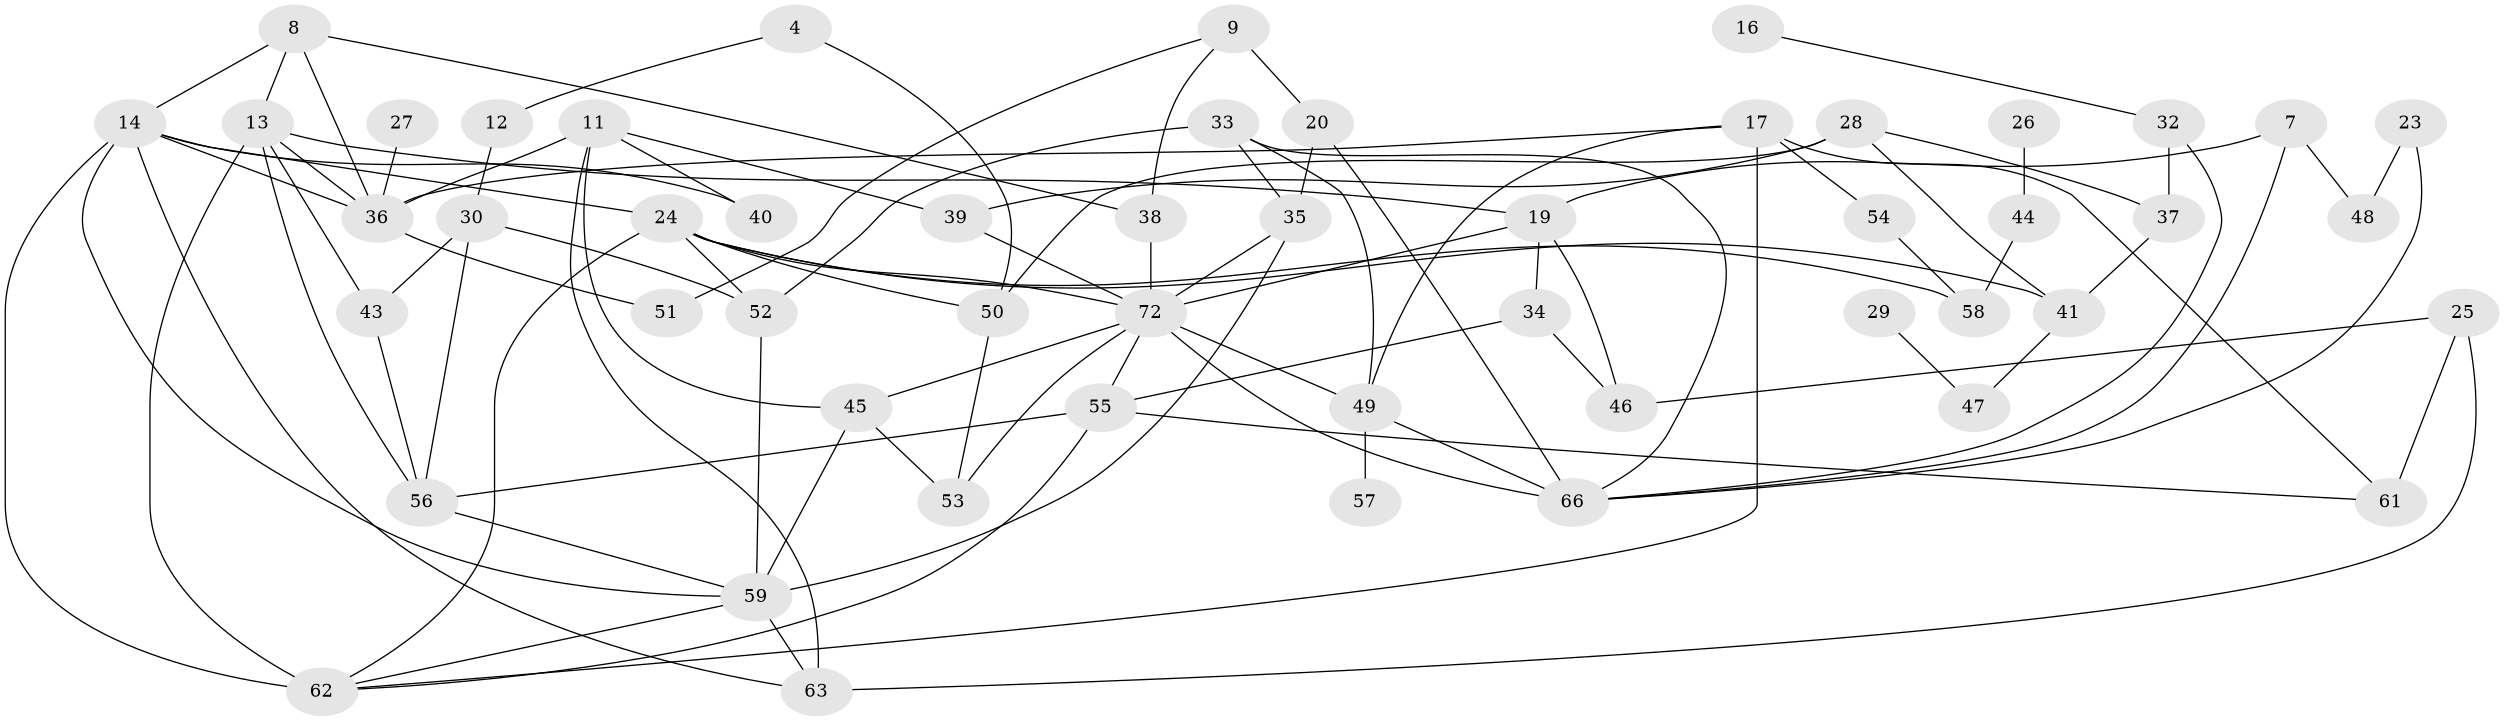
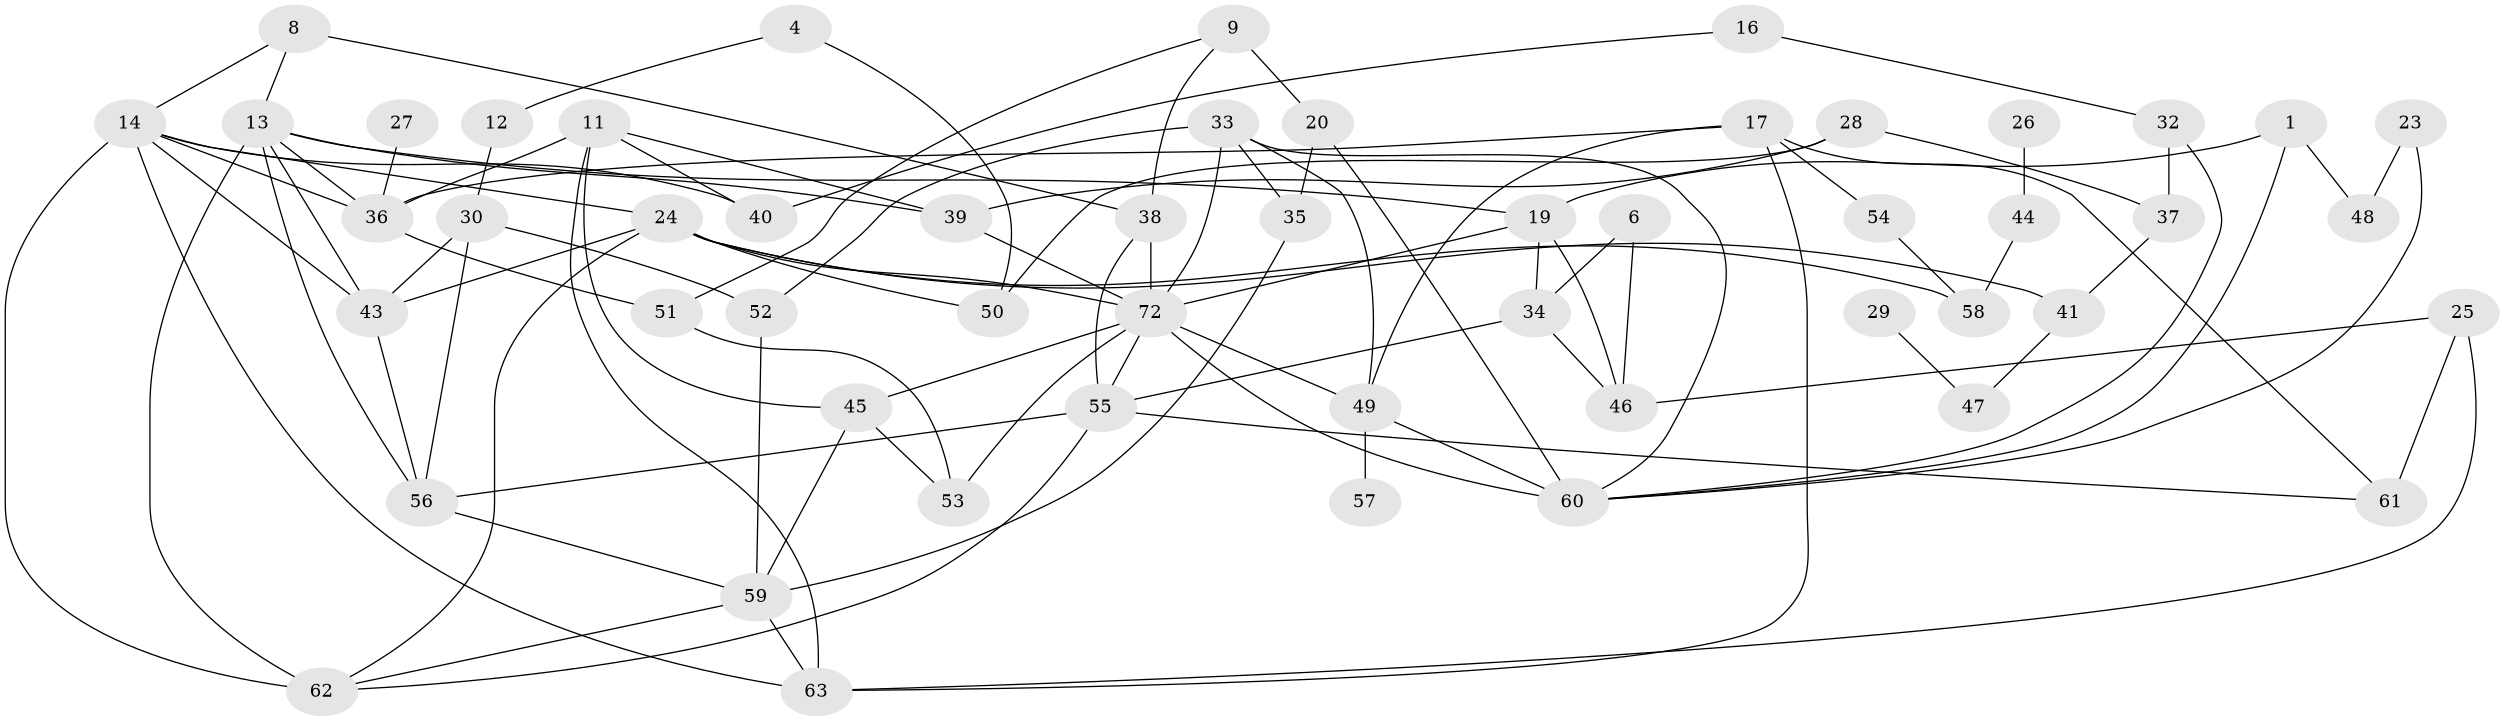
none -> (1247, 87)
(336, 124) -> none
(2291, 124) -> (2291, 124)
none -> (748, 188)
none -> (1635, 218)
(1956, 223) -> none
(714, 266) -> (525, 264)
(1223, 266) -> (1205, 224)
none -> (1099, 311)
(973, 407) -> (855, 356)
(301, 487) -> (251, 218)
(1573, 502) -> (1573, 502)
(1240, 605) -> (1736, 636)
